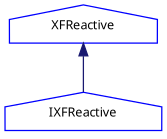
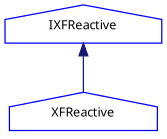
(83, 74) -> (83, 74)
